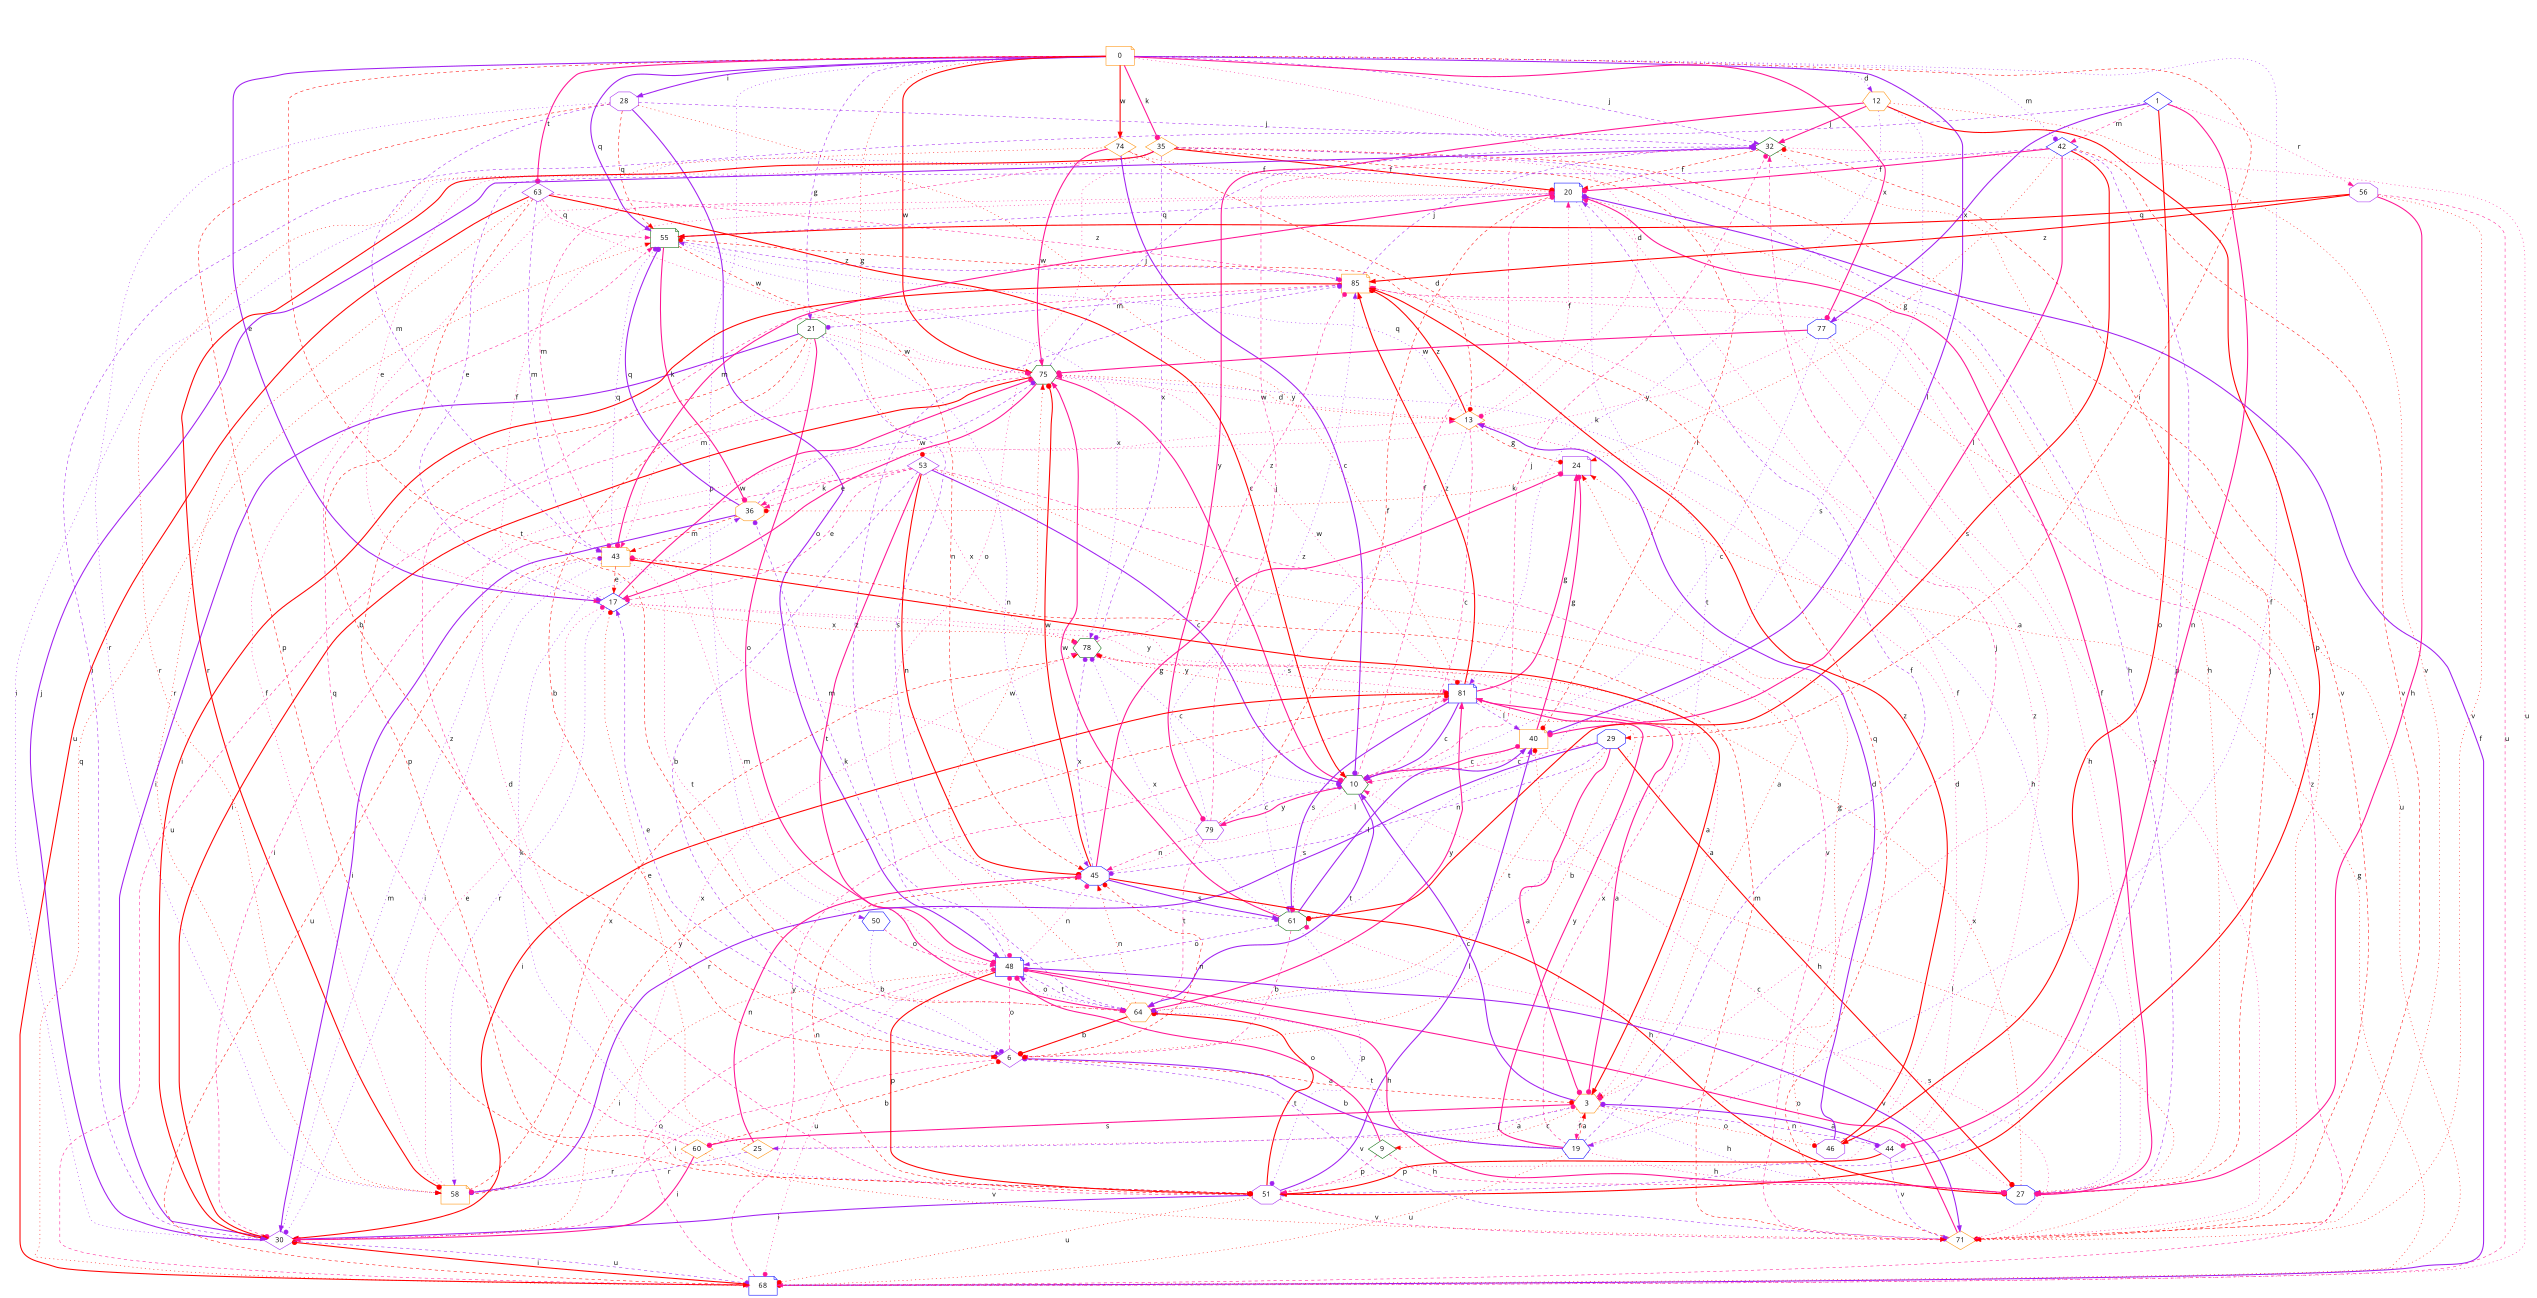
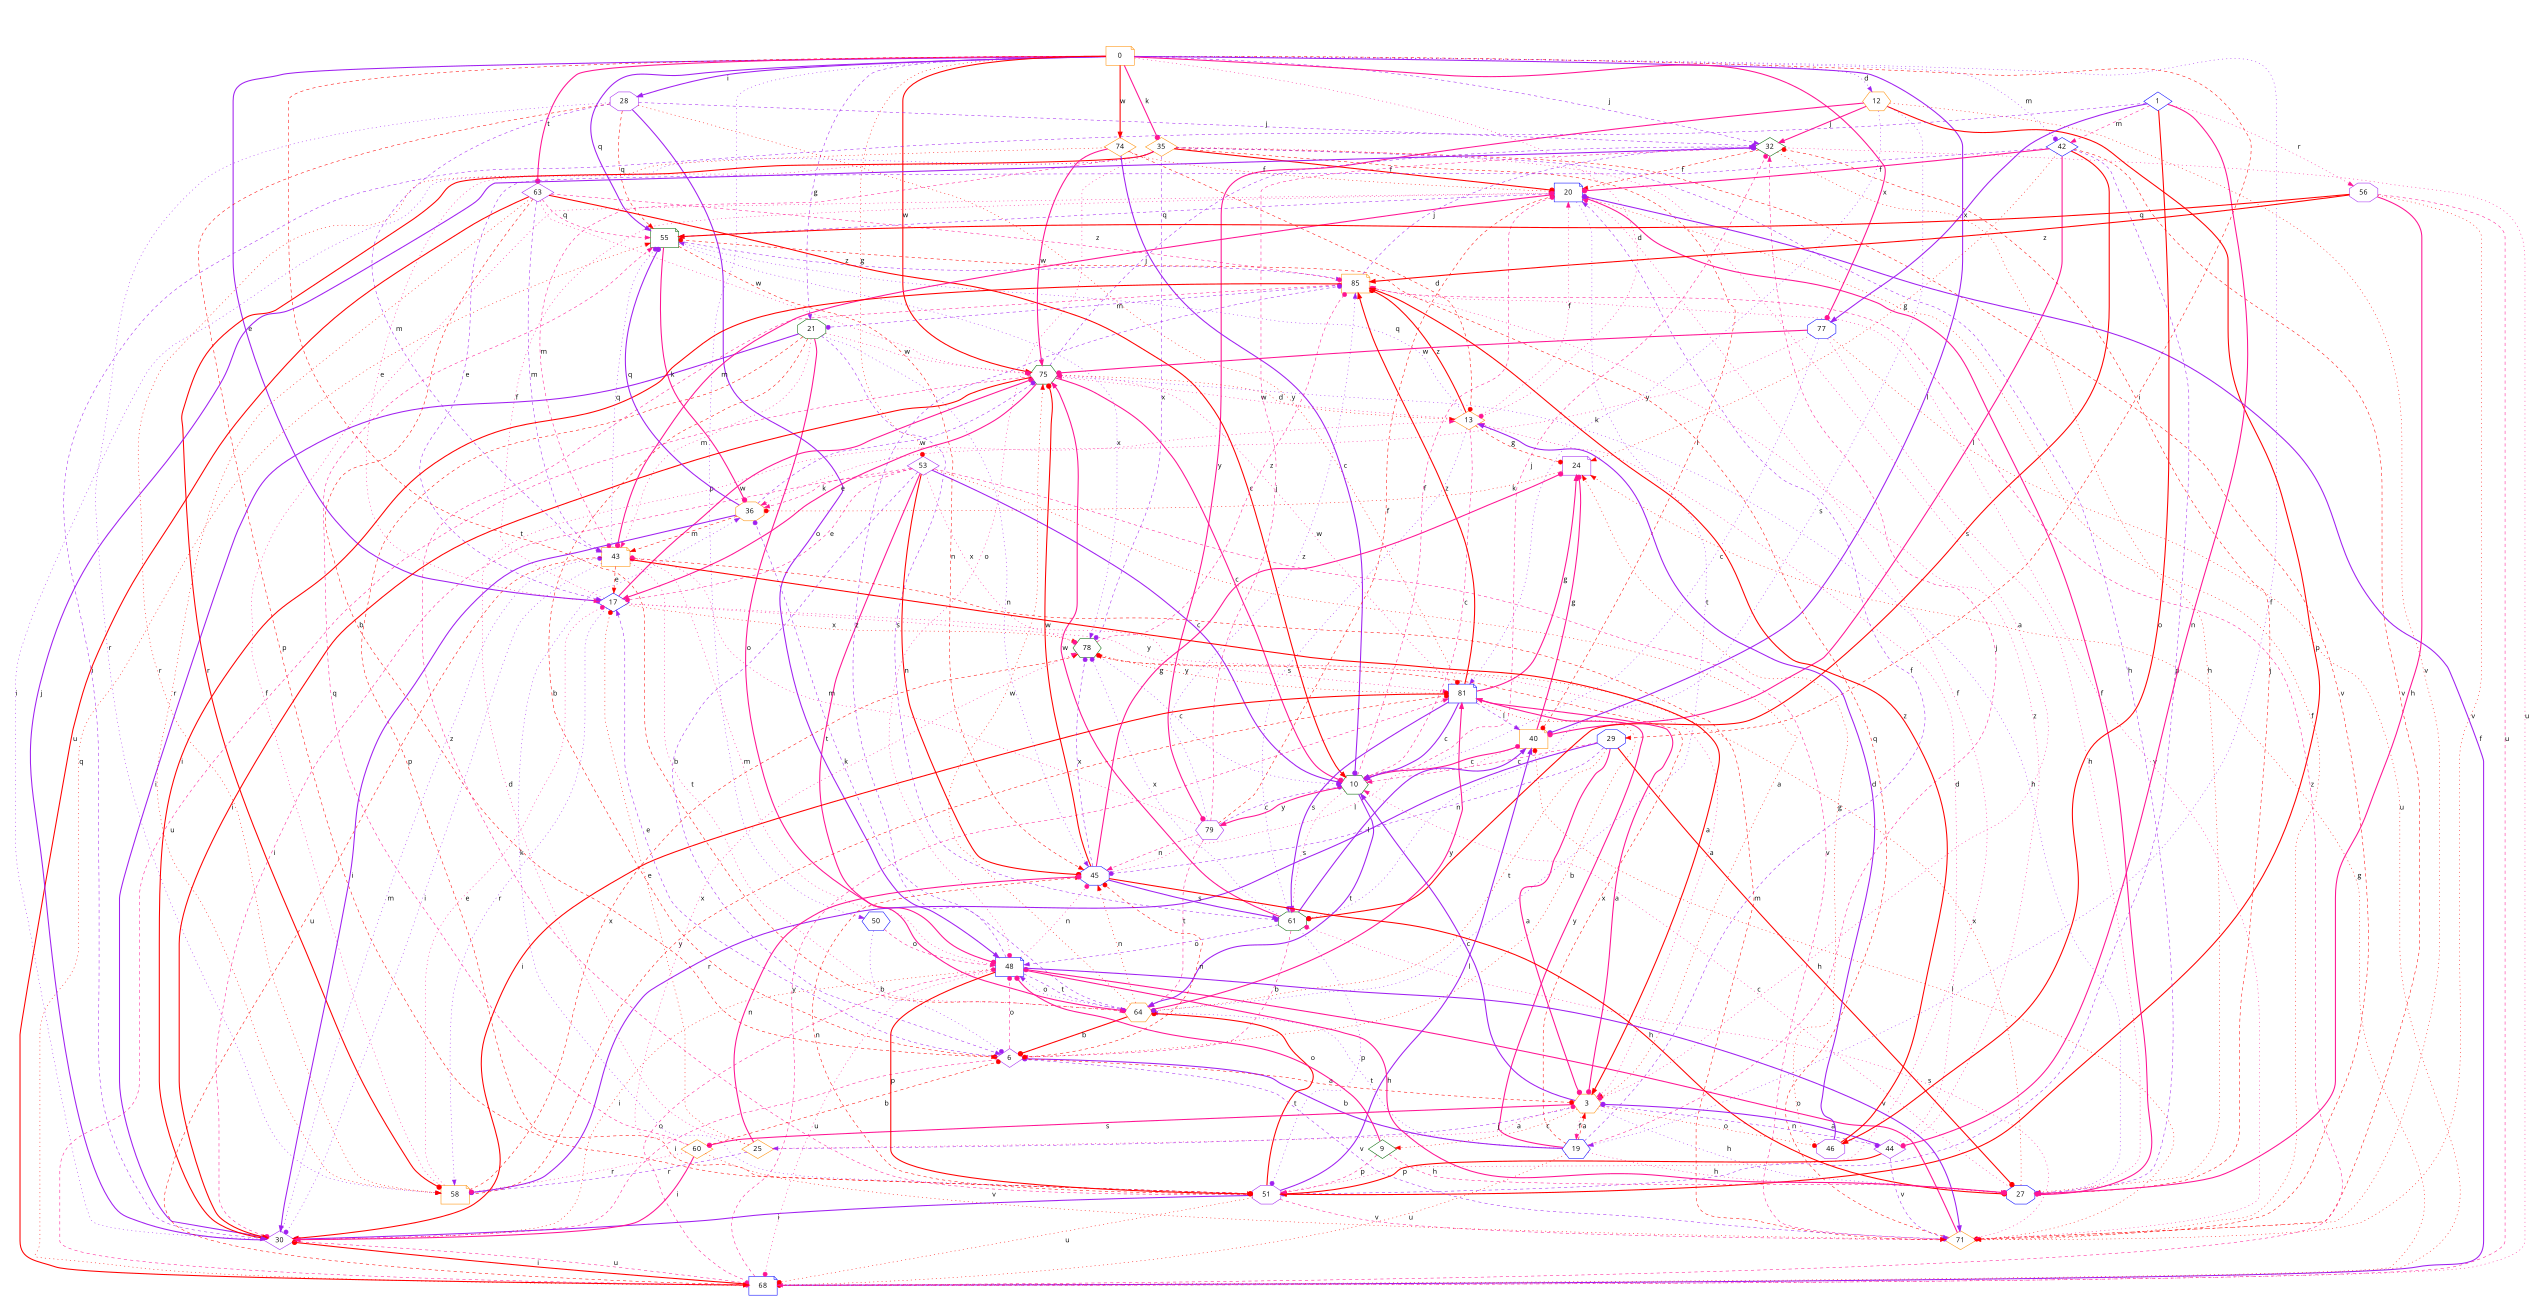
(1616, 715) -> (1616, 715)
(519, 1257) -> (519, 1257)
